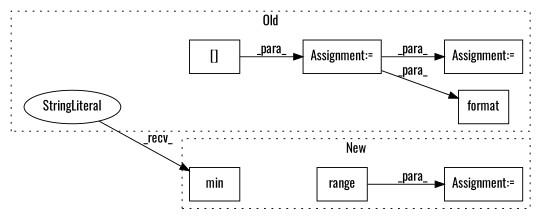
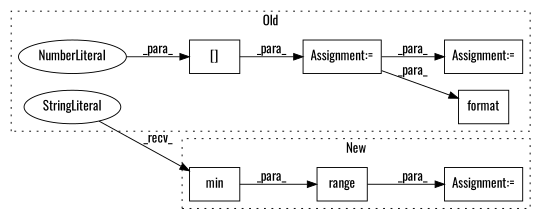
none -> (72, 57)
none -> (274, 184)
